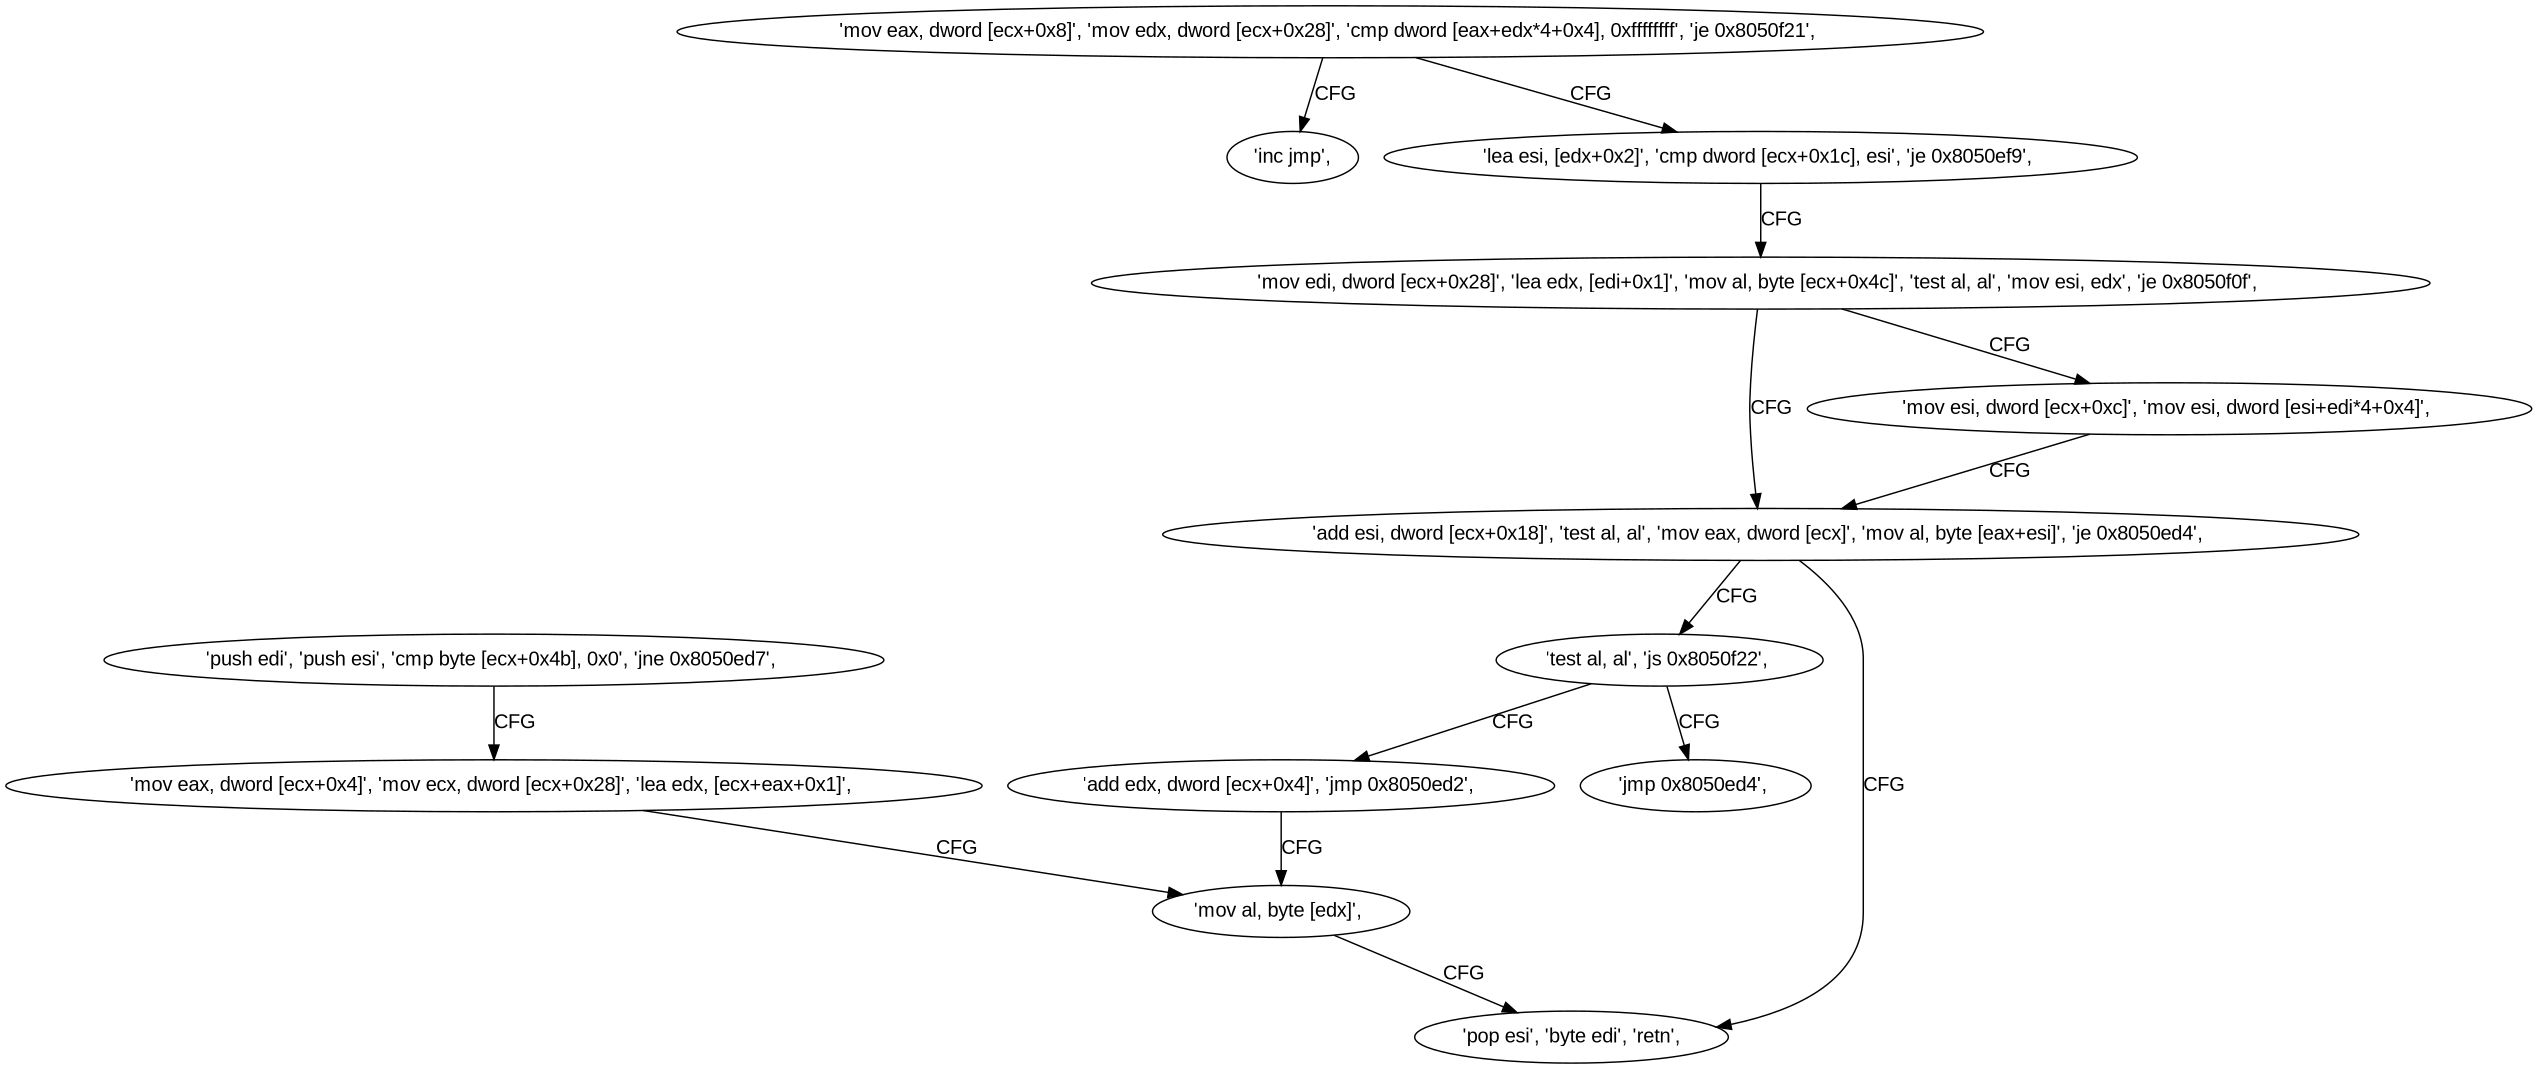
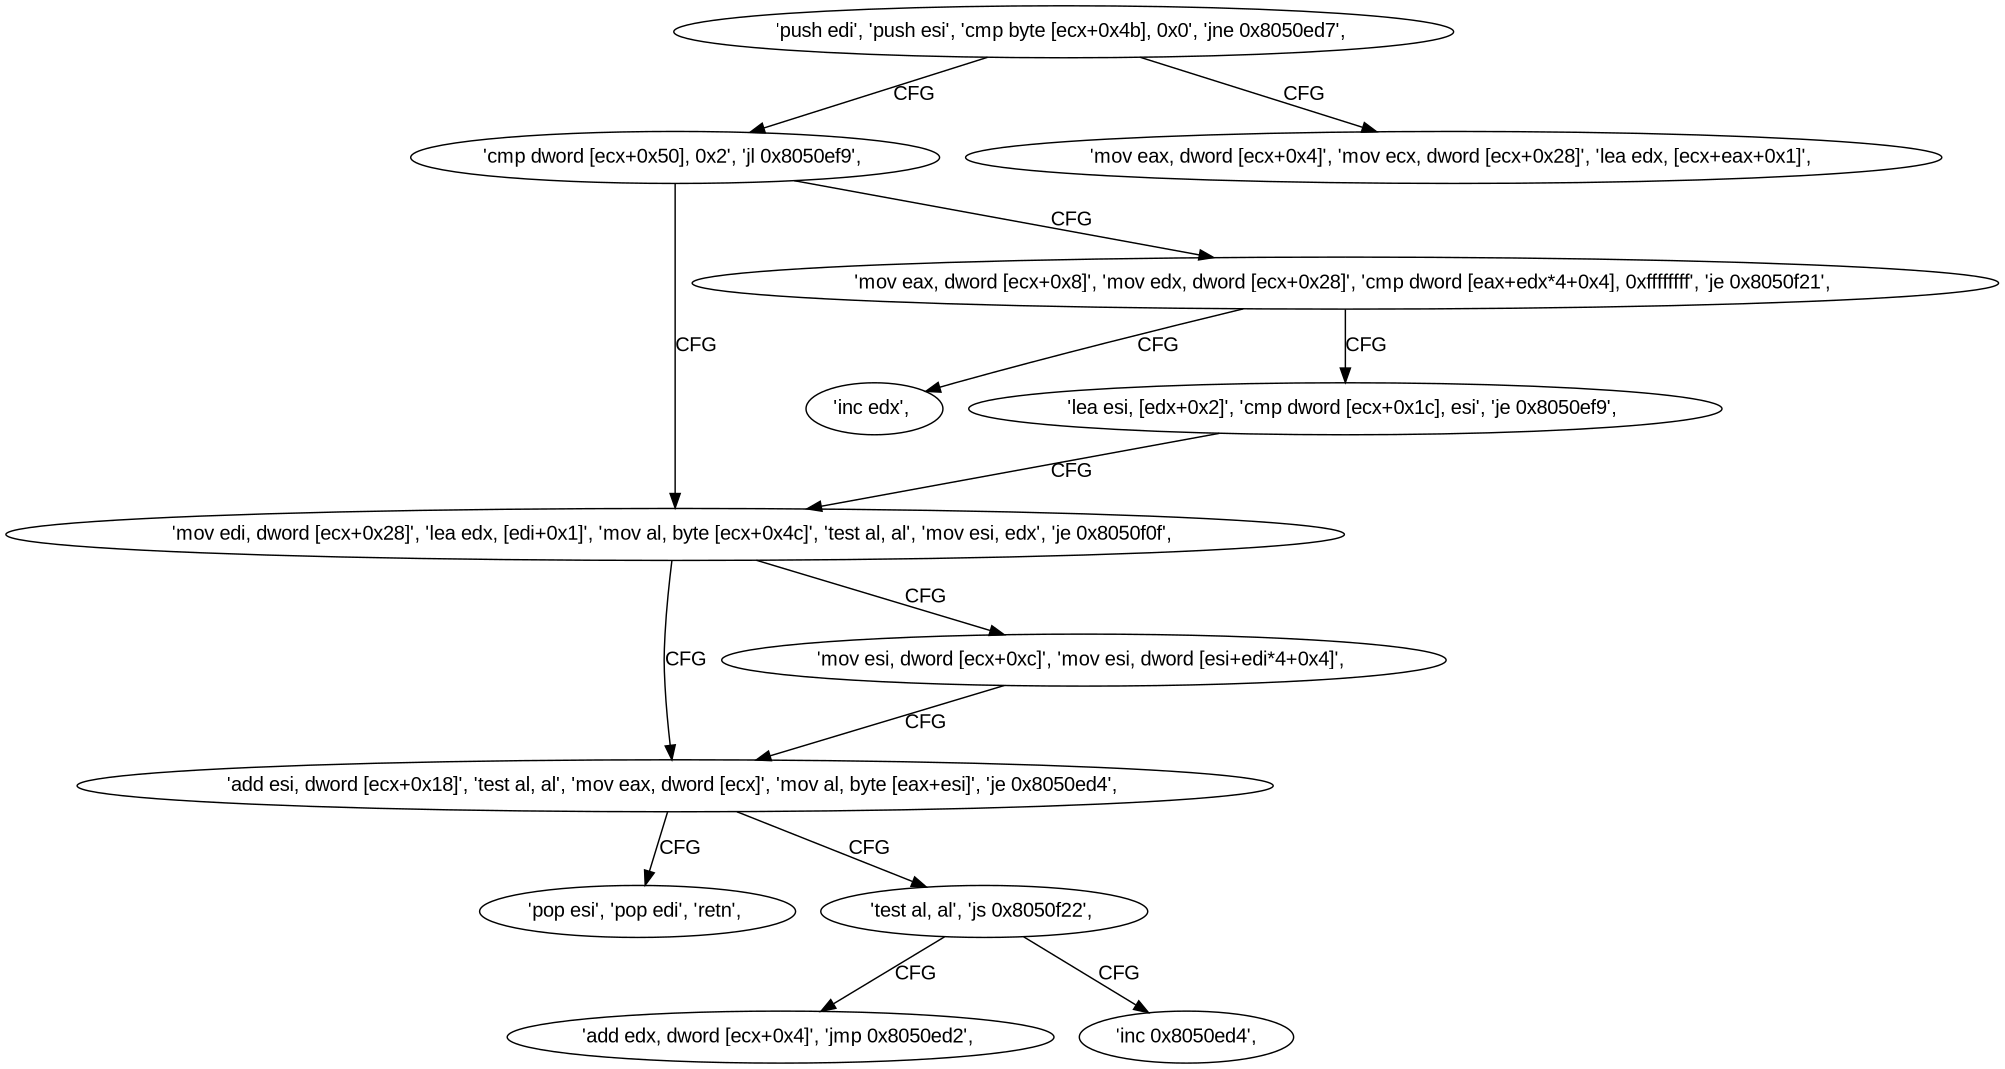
none -> (675, 157)
(1293, 157) -> (874, 409)
(1696, 786) -> (1186, 1037)
(1281, 911) -> none
(1572, 1037) -> (638, 911)
